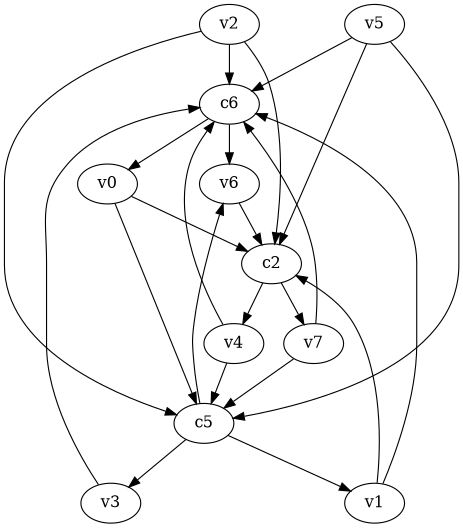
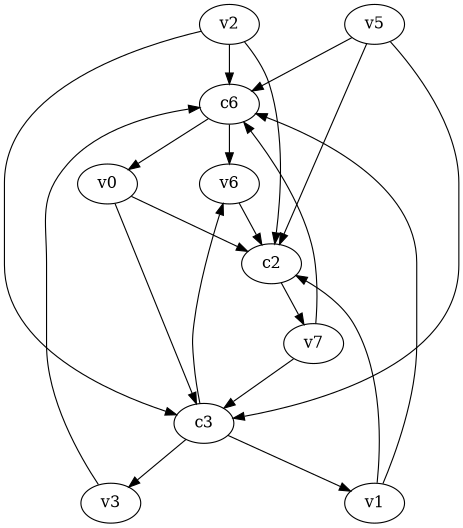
(234, 344) -> none
(204, 423) -> (204, 423)
